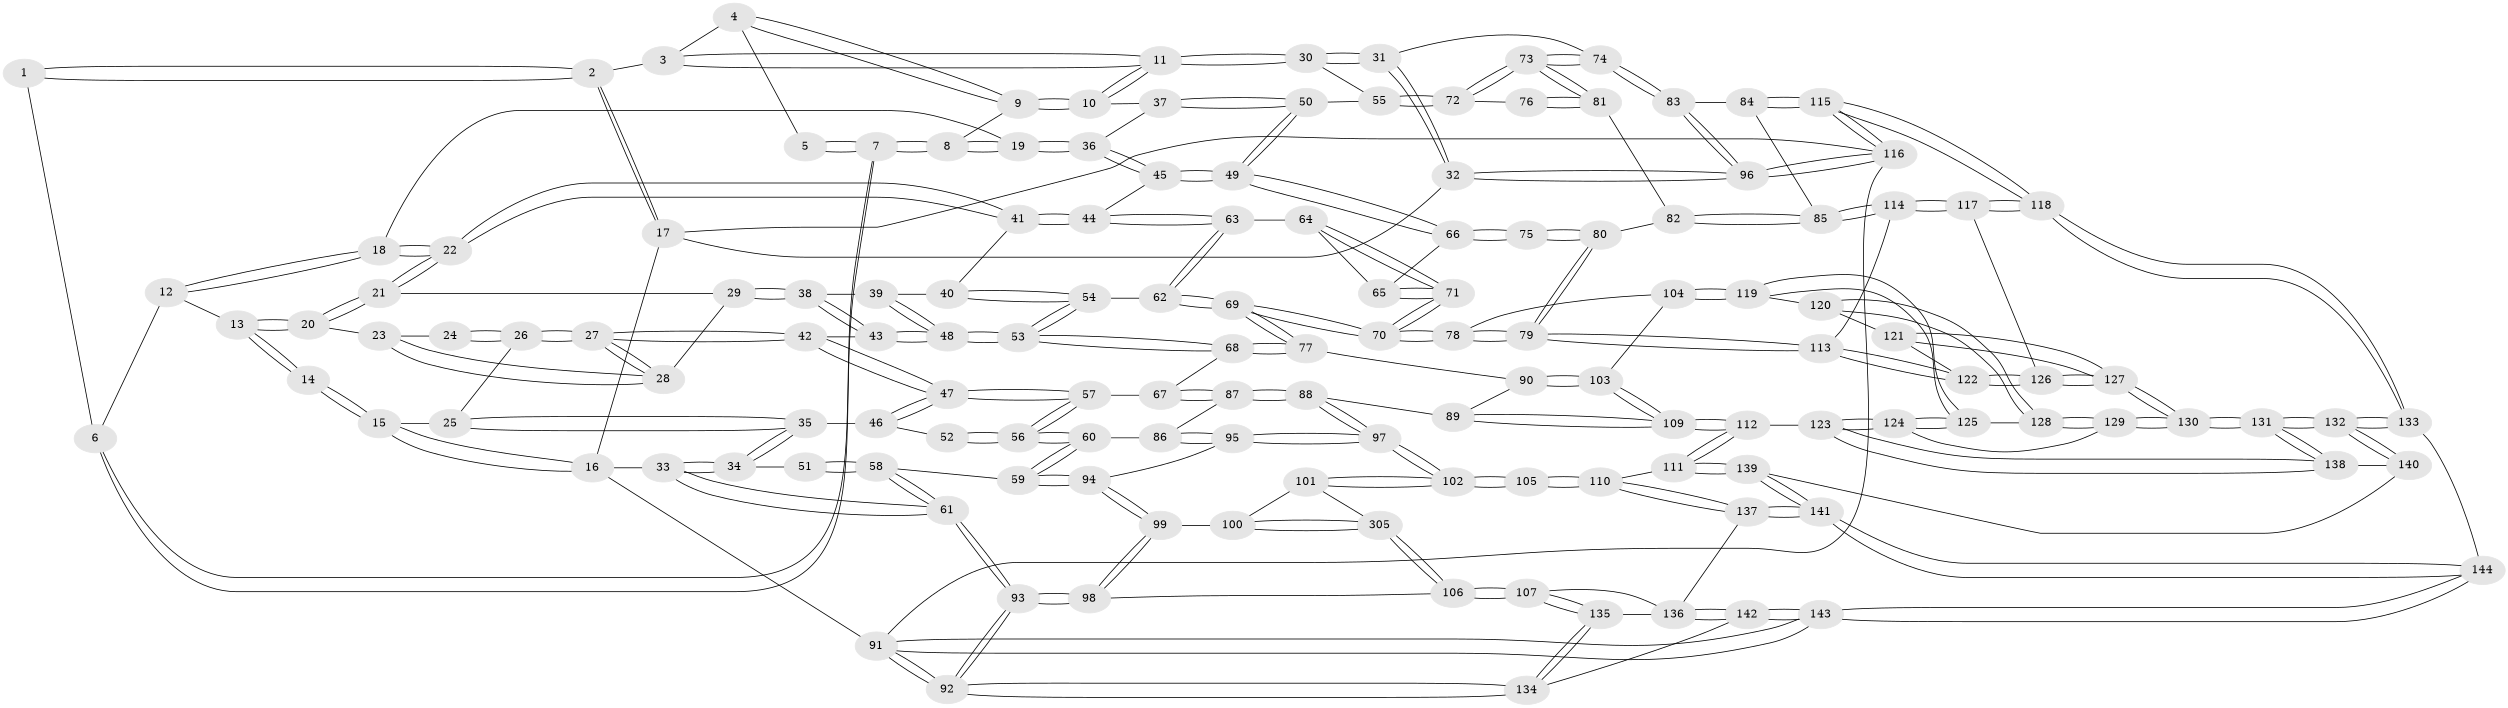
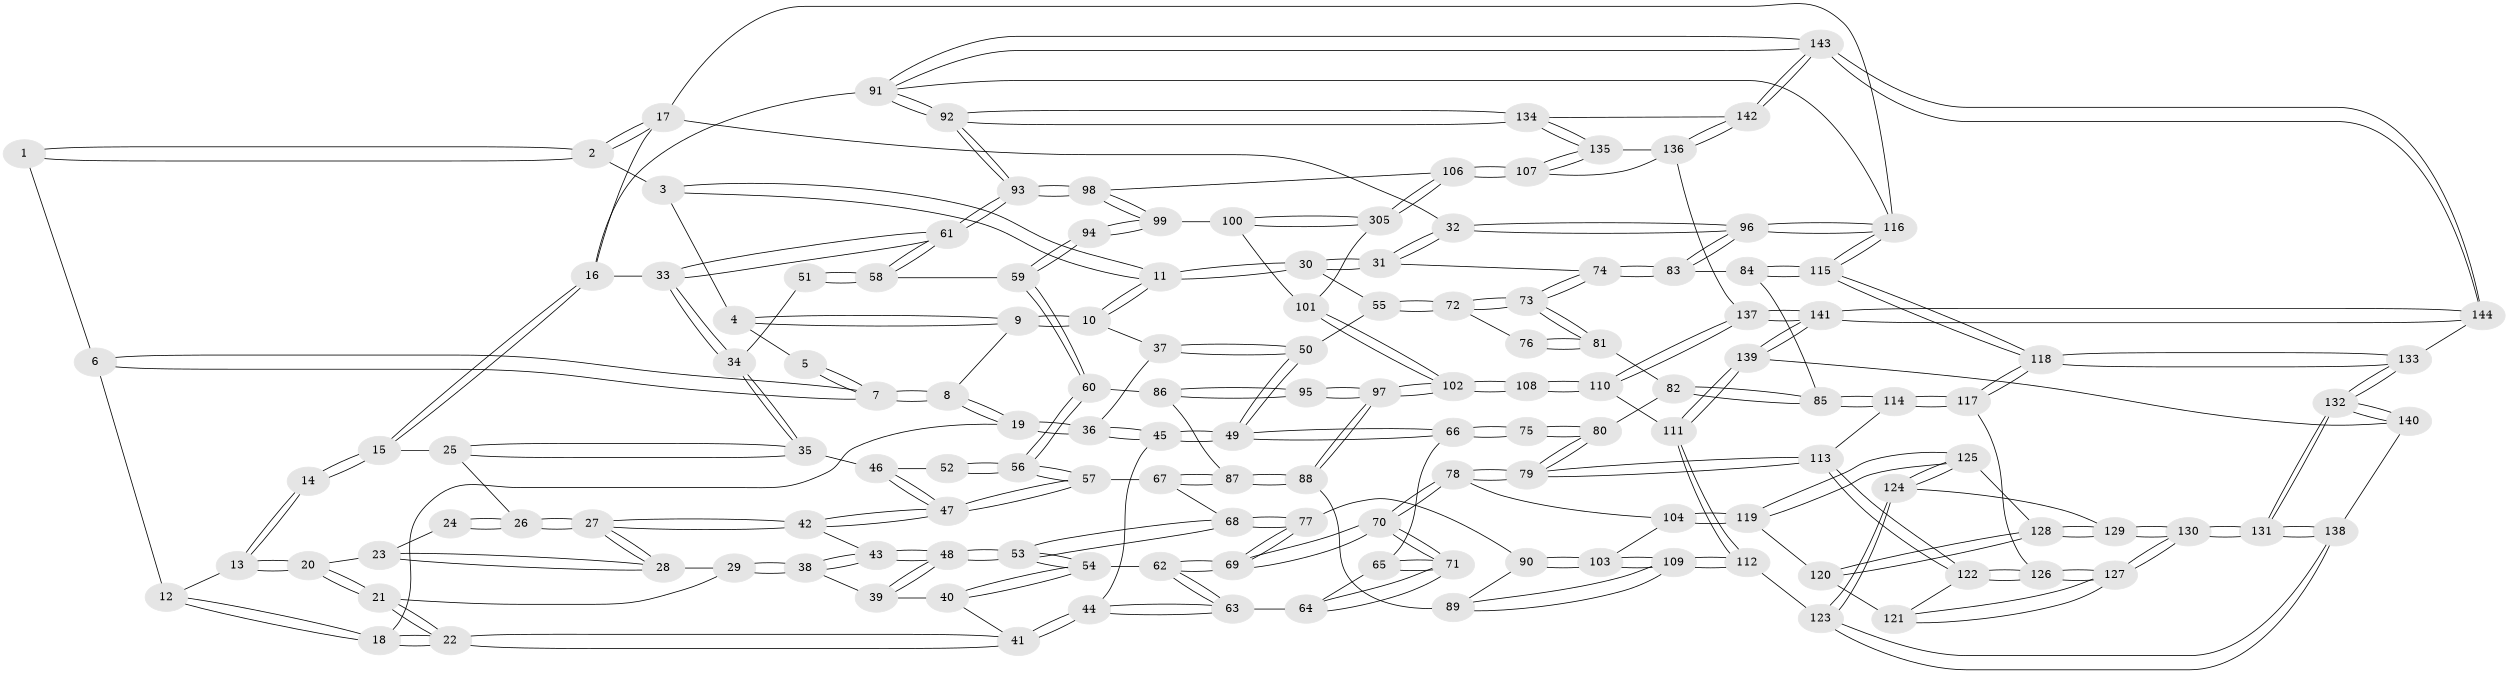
(1163, 465) -> none
(1527, 482) -> (1527, 387)
